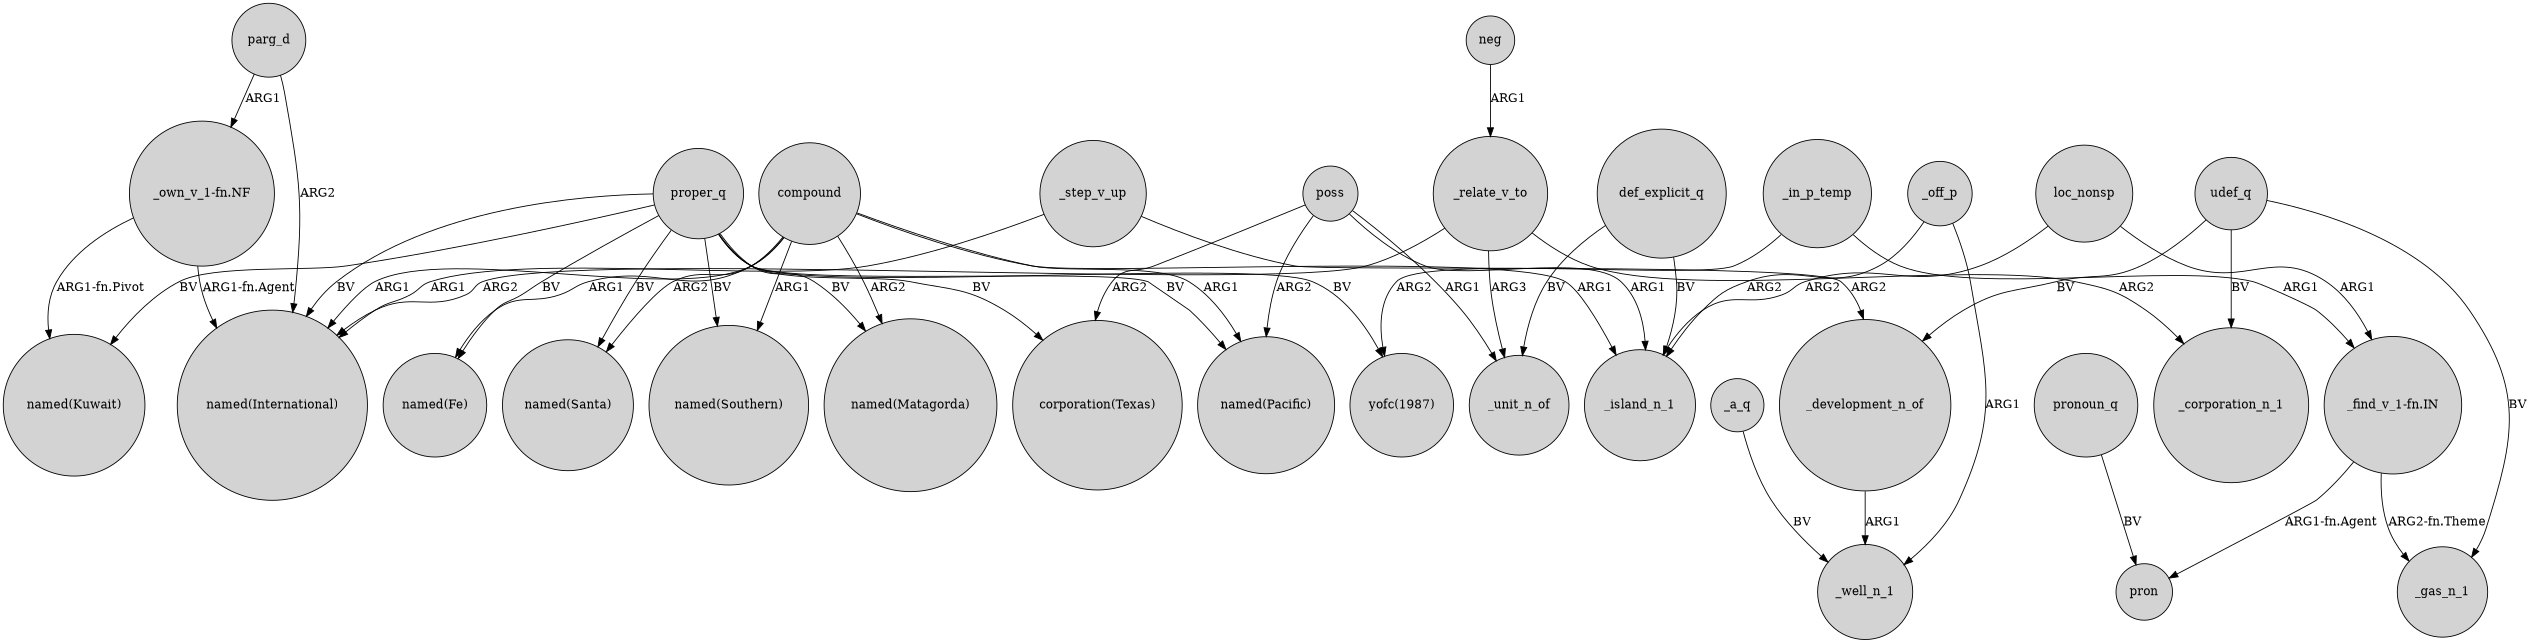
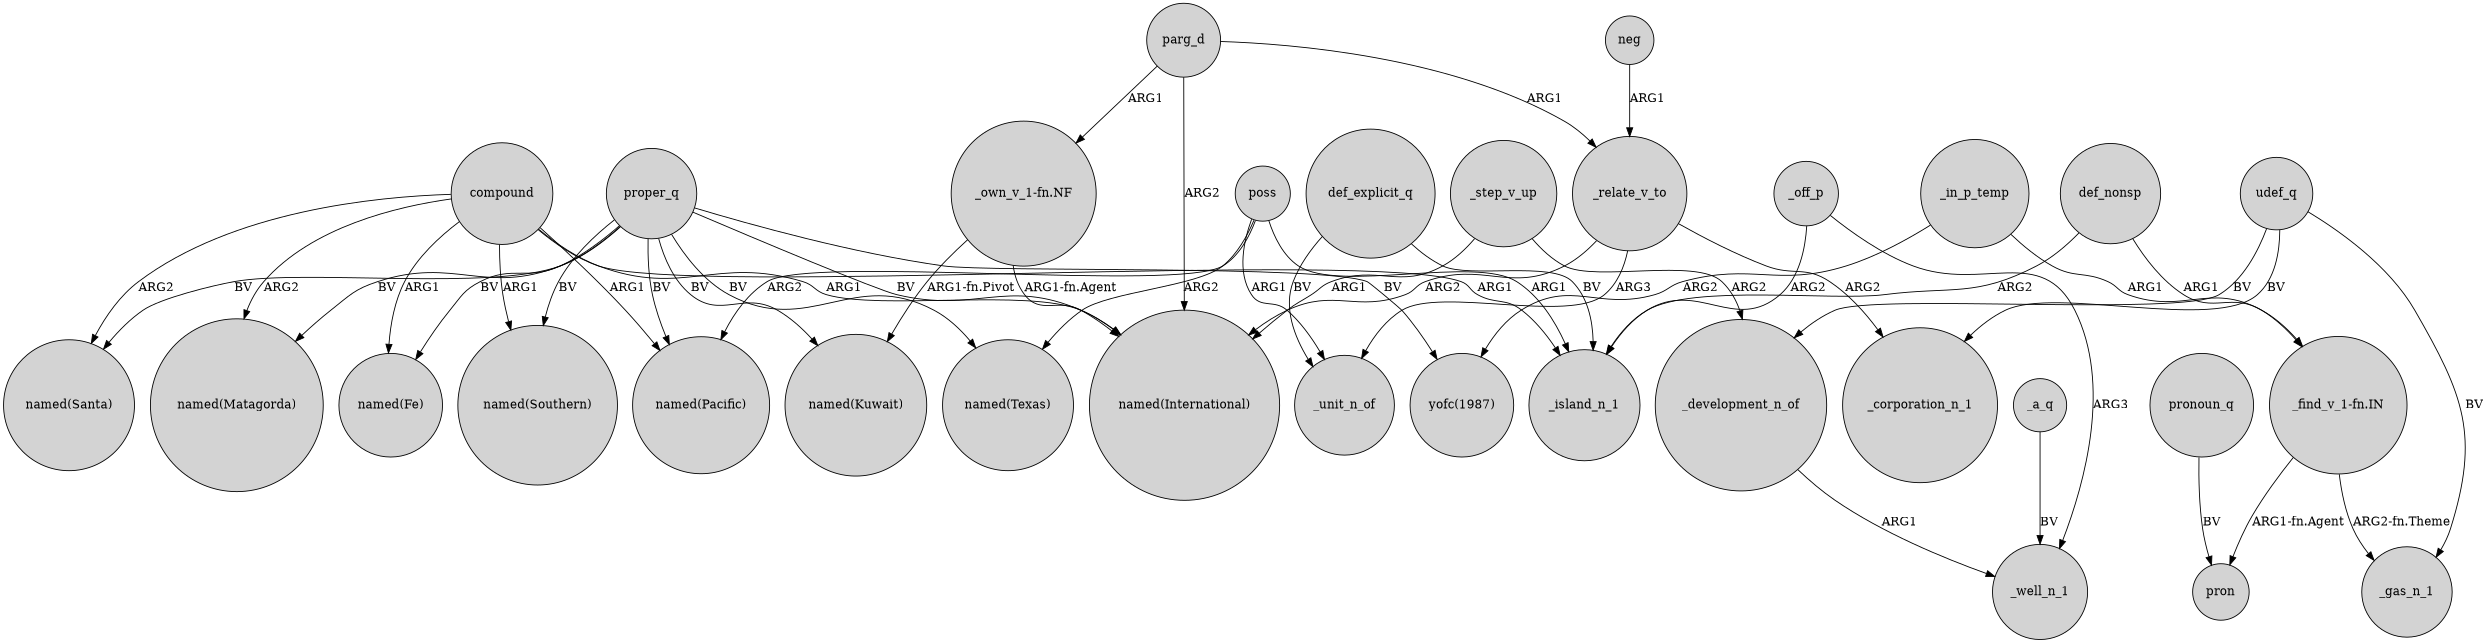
none -> (1413, 66)
(2084, 194) -> (2110, 194)
(1097, 405) -> (1008, 405)
(2003, 405) -> (2111, 405)
